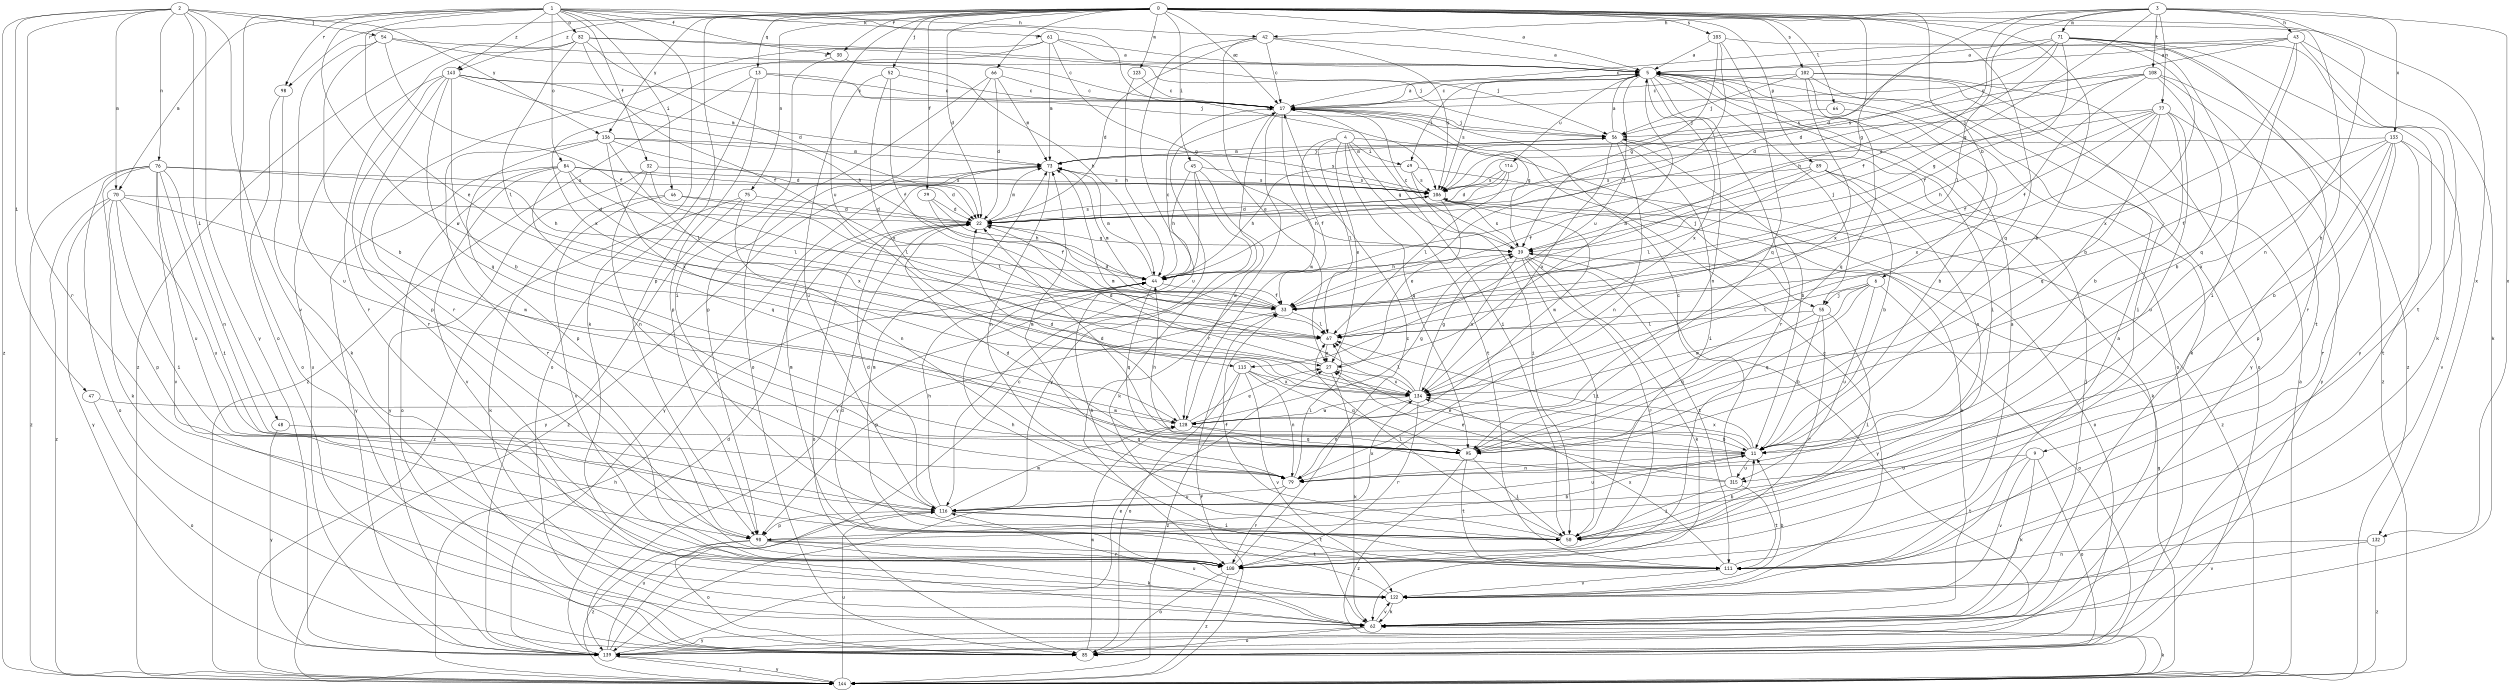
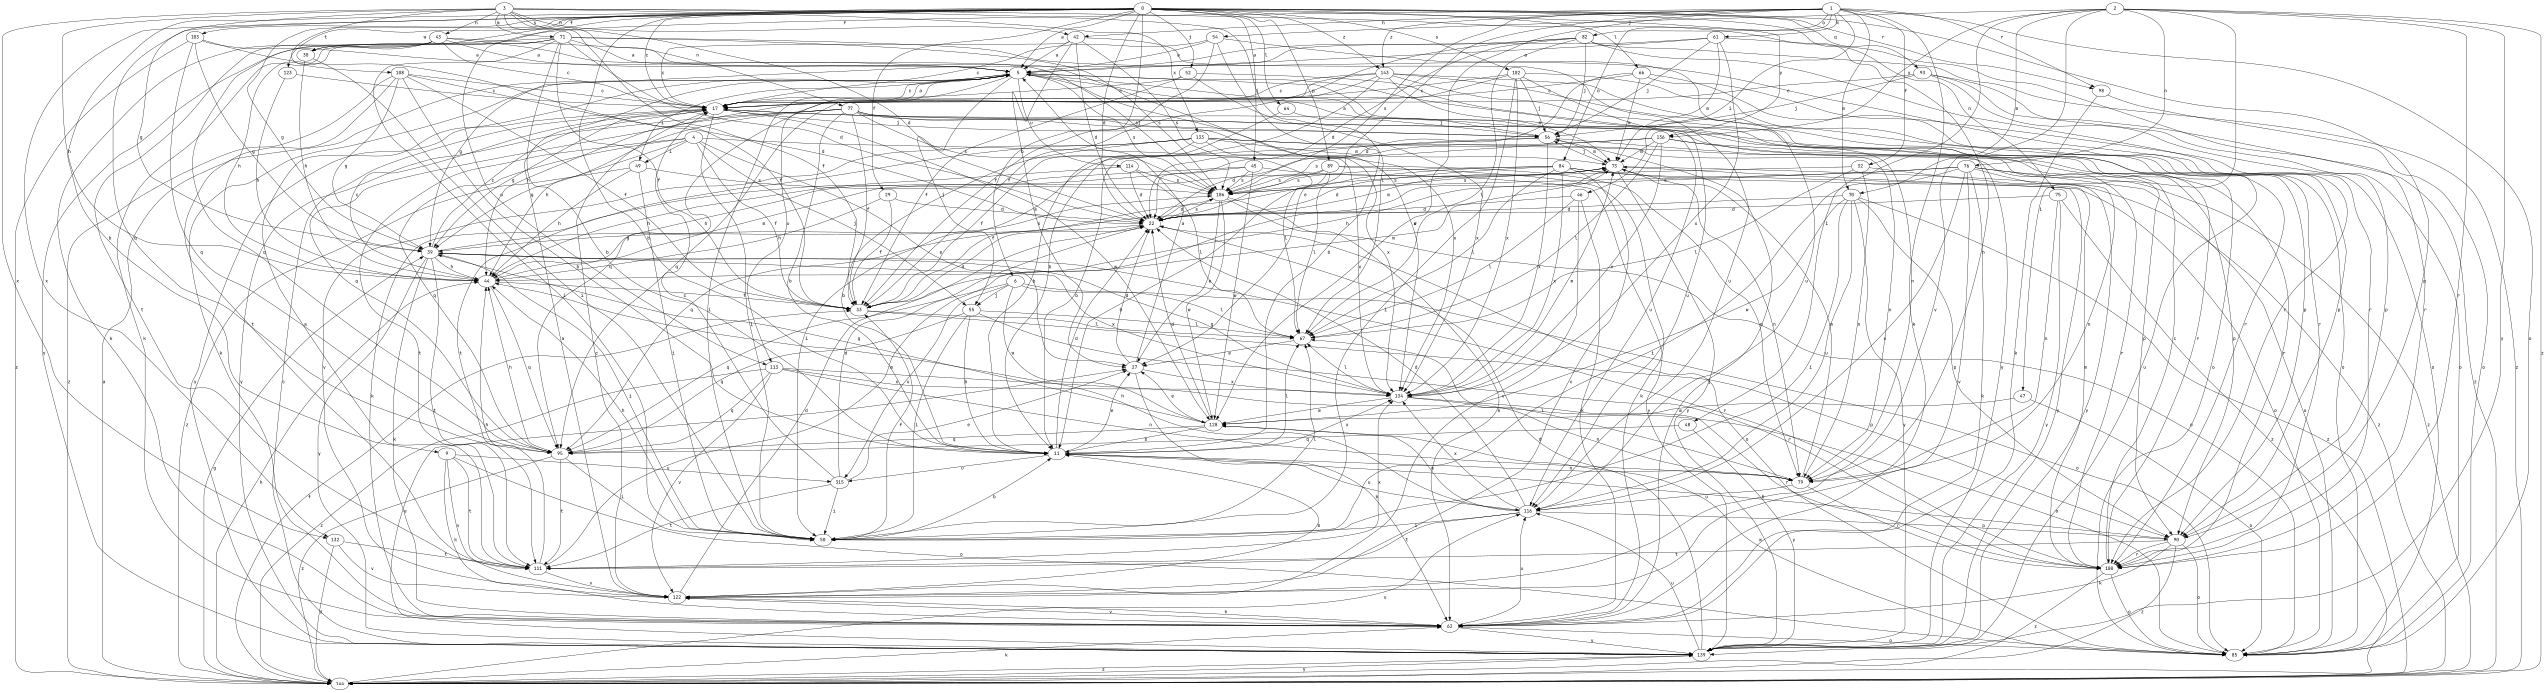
(758, 73) -> (1923, 73)
none -> (63, 106)
(2062, 555) -> (446, 555)
